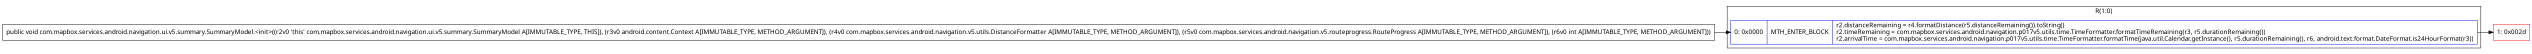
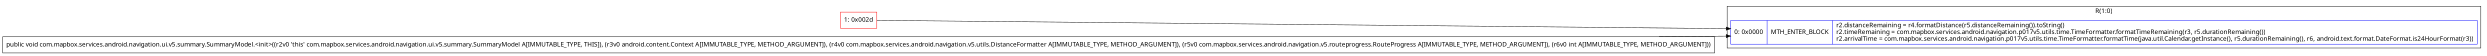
(2484, 32) -> (1302, 24)
